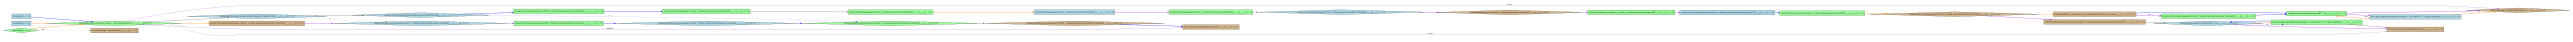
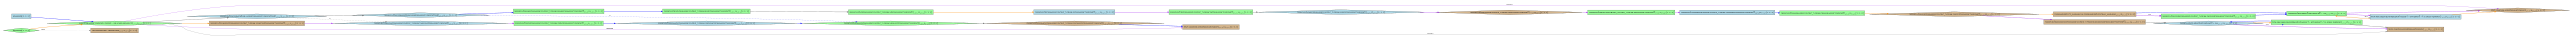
(21, 23) -> none
